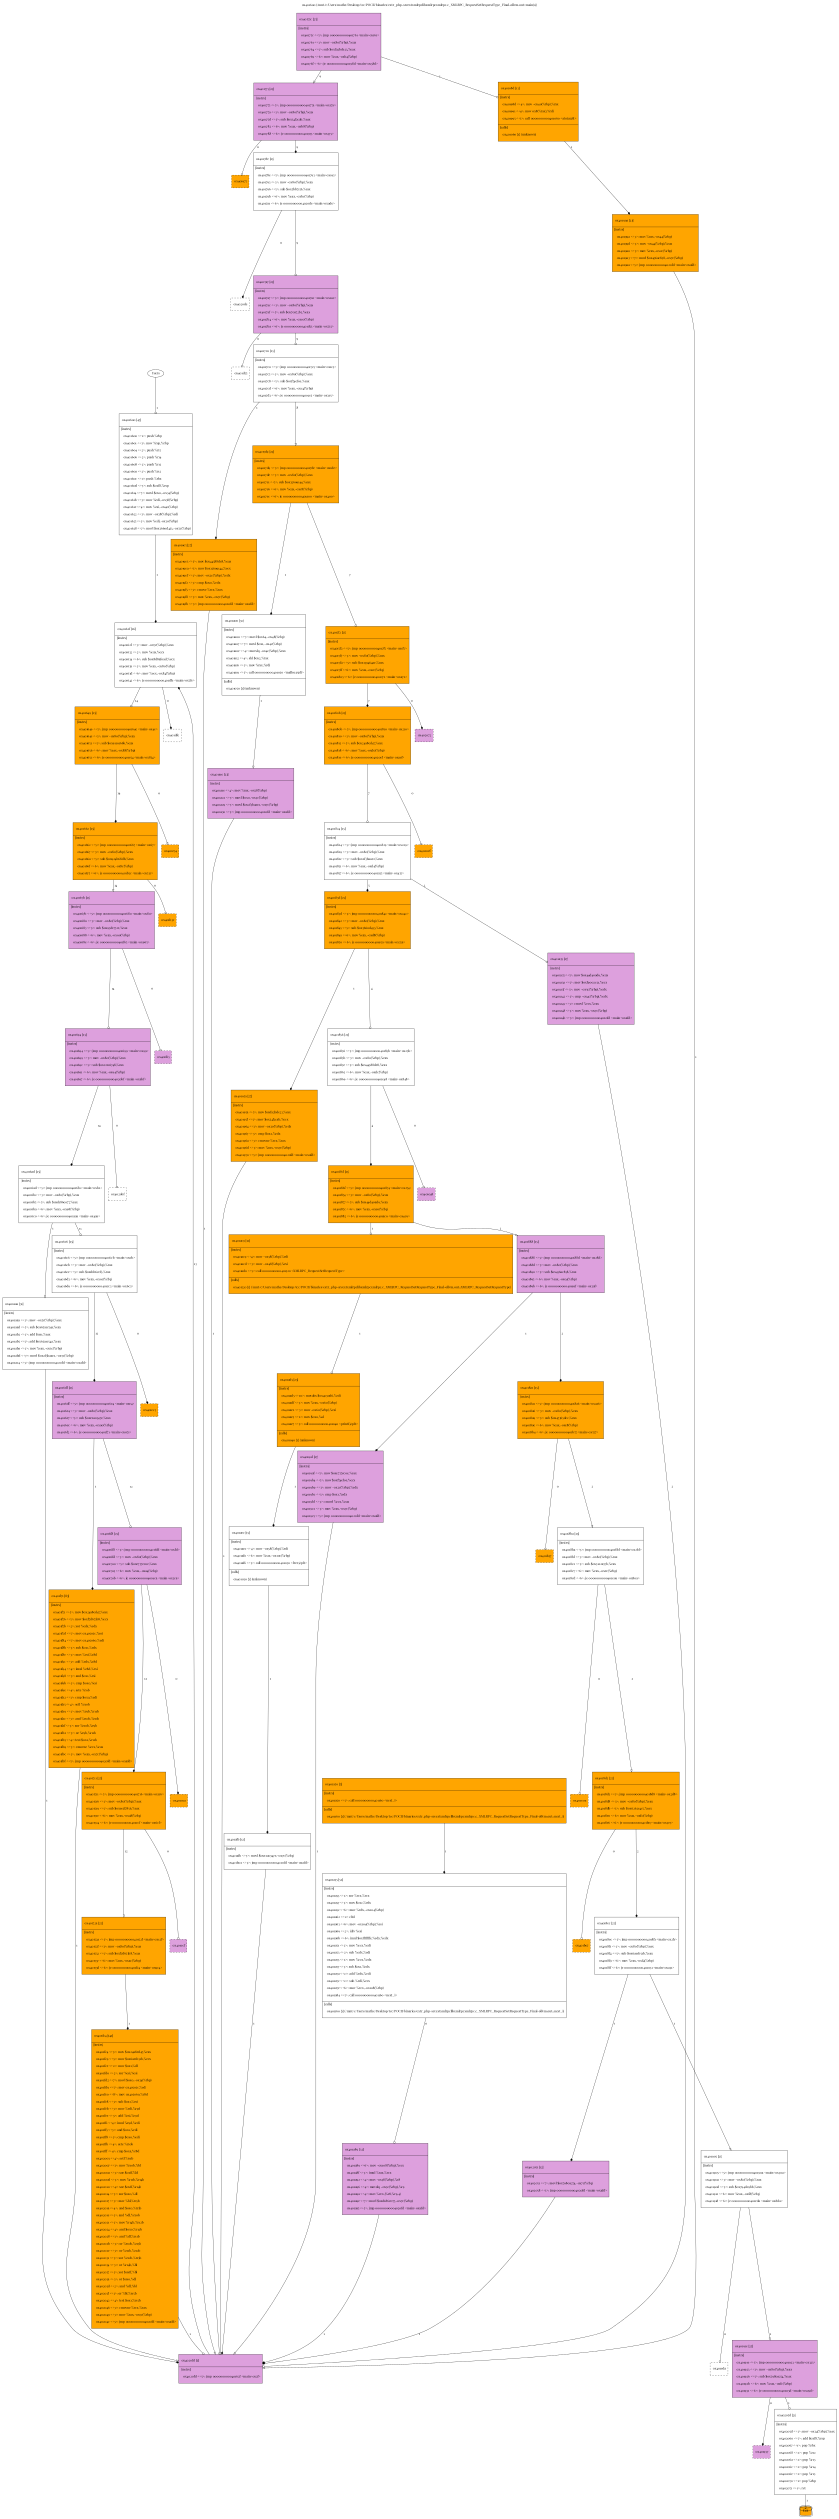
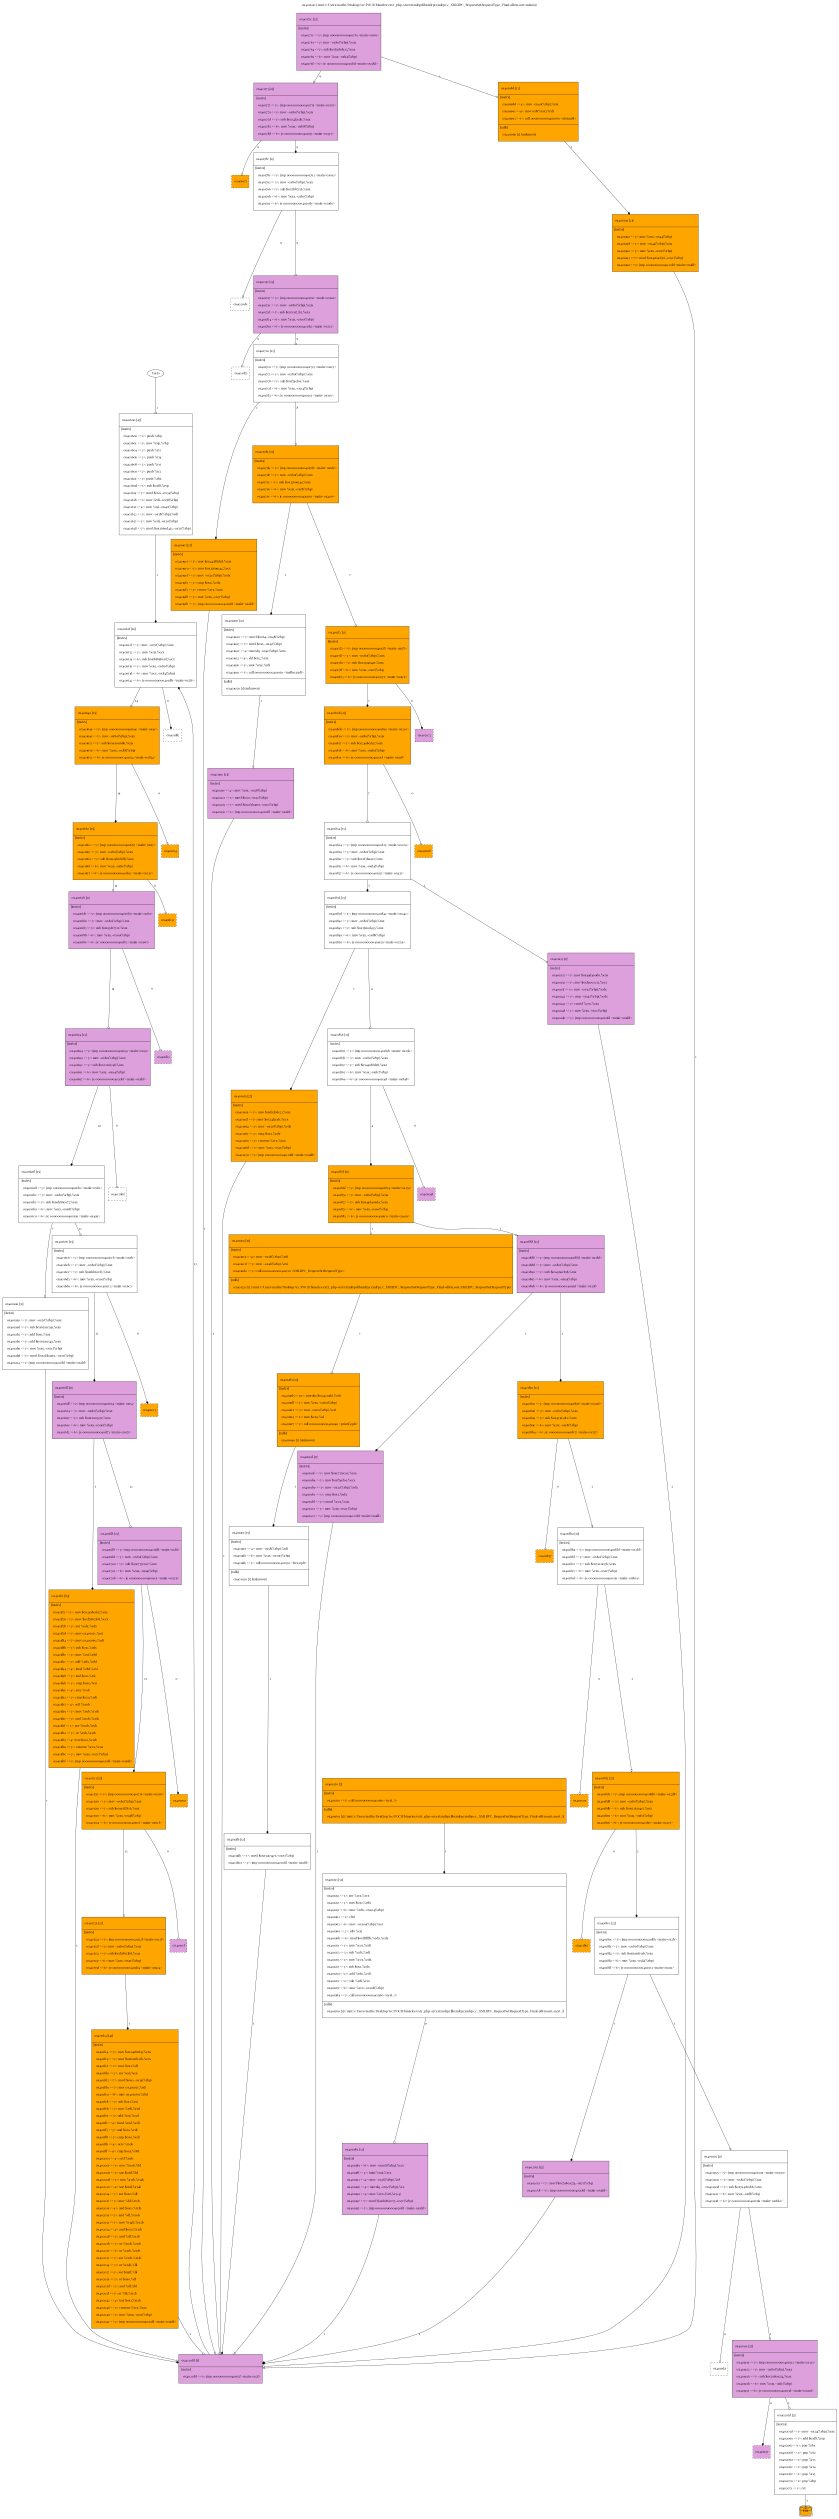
(262, 253) -> (262, 253)
(367, 920) -> (367, 920)
